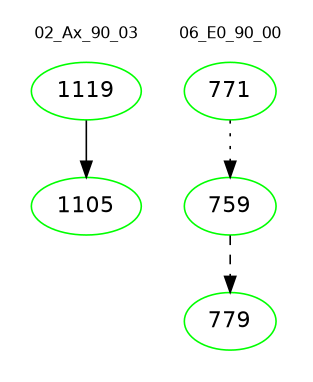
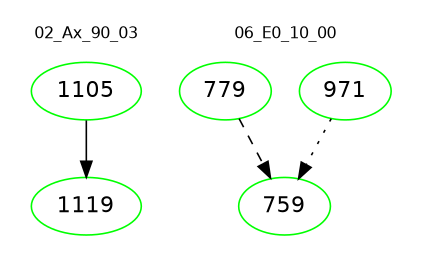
(230, 34) -> (285, 34)
(230, 91) -> (345, 91)
(86, 141) -> (86, 141)
(230, 256) -> (251, 141)
